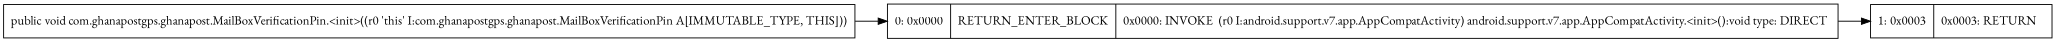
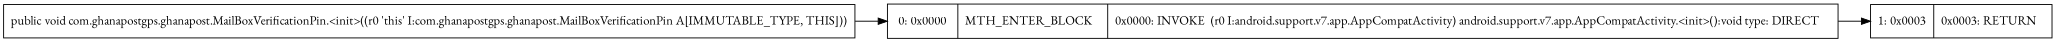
(1033, 21) -> (1029, 21)
